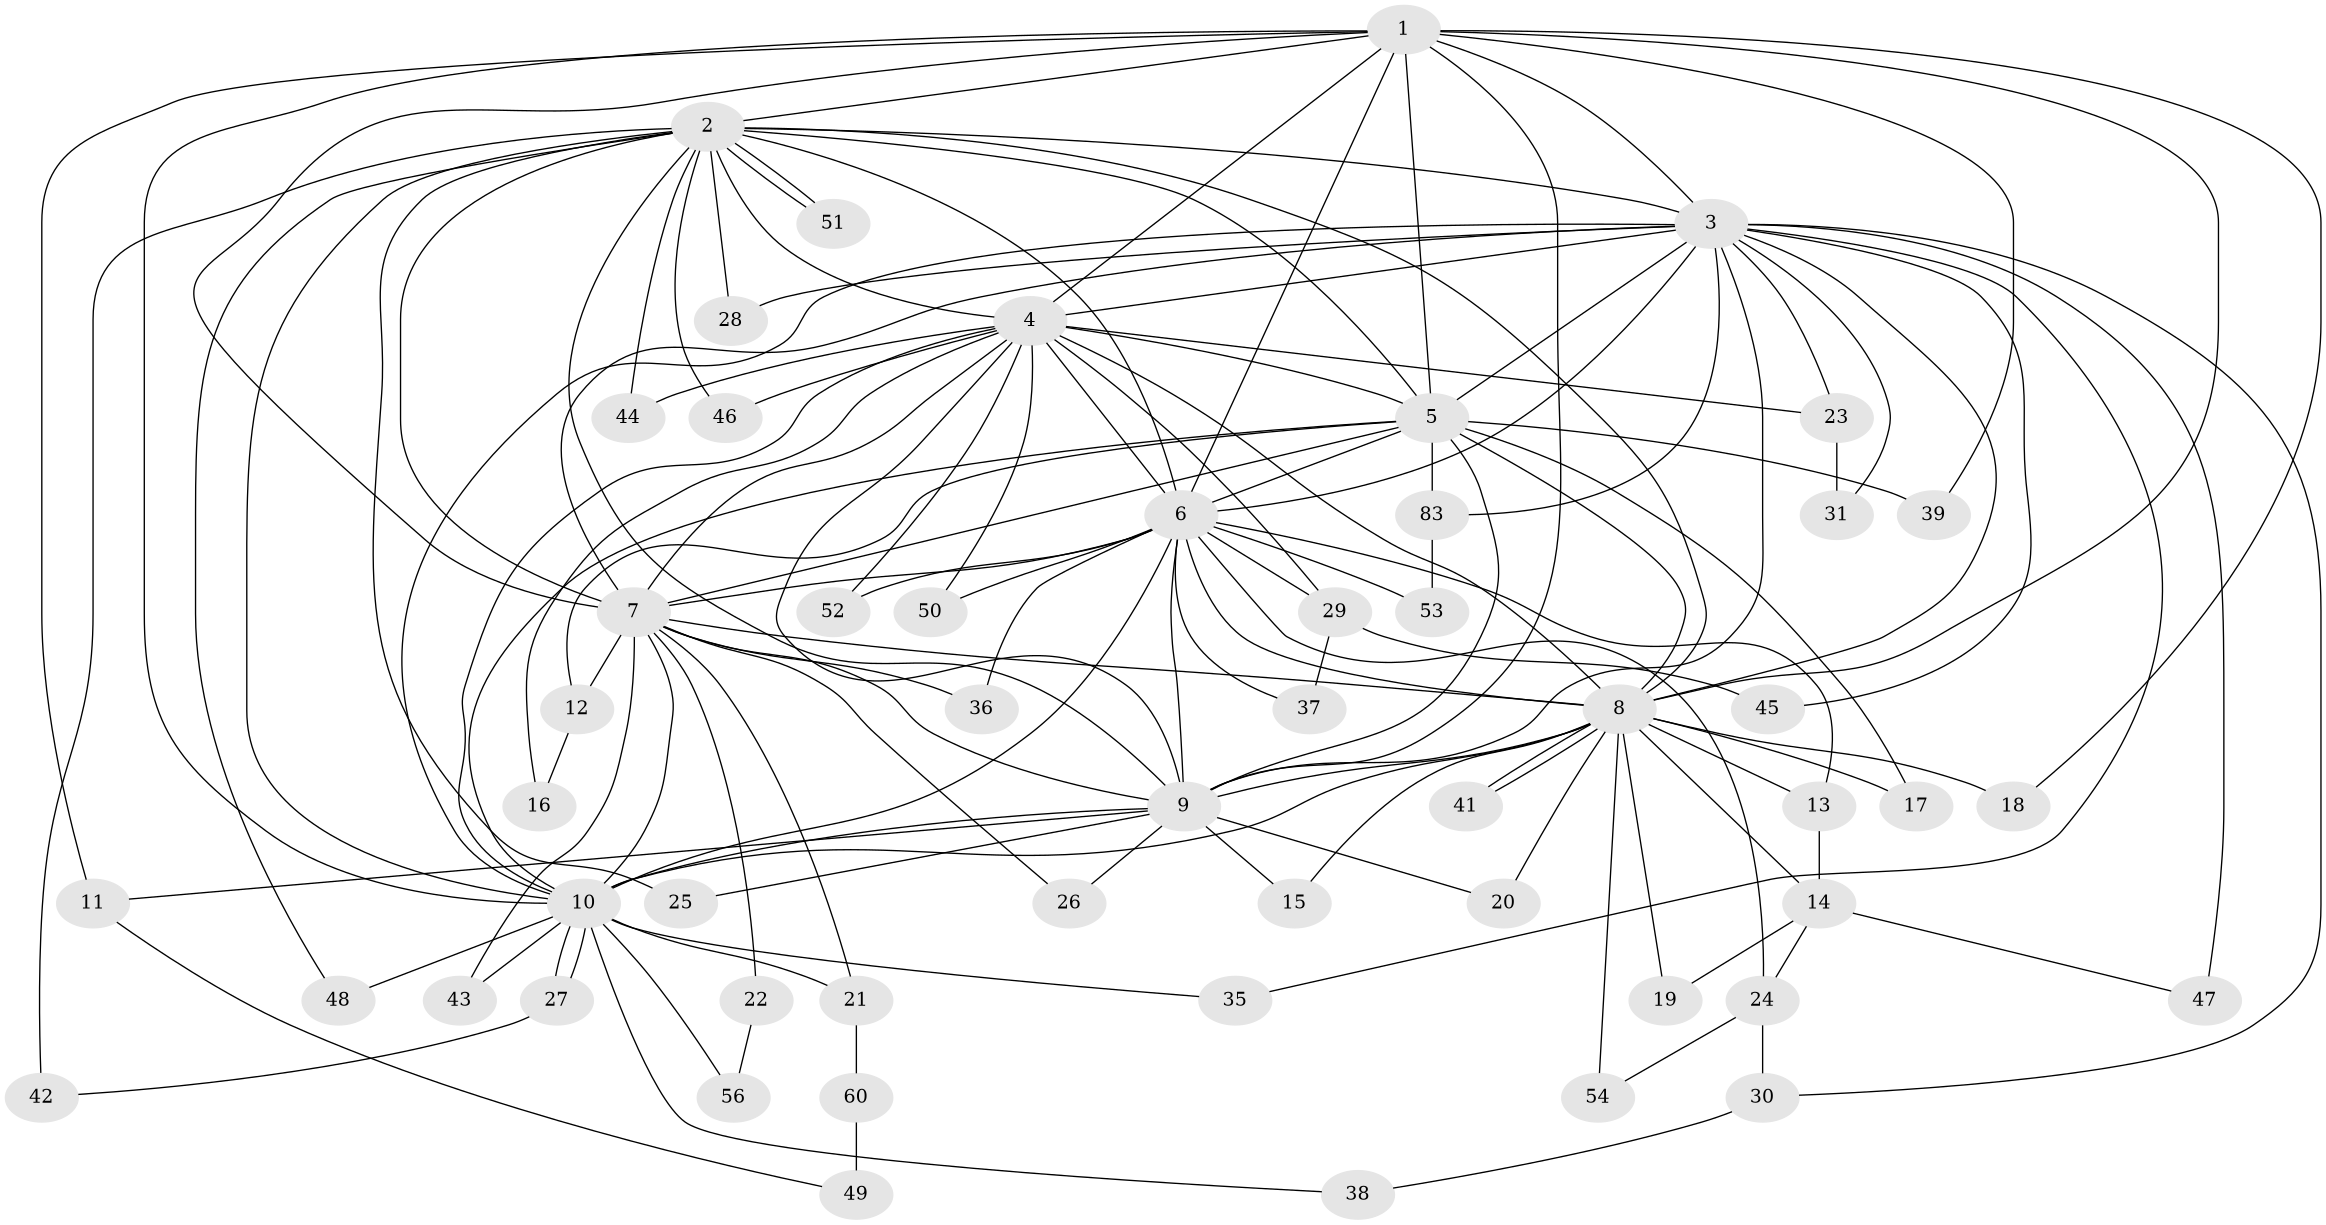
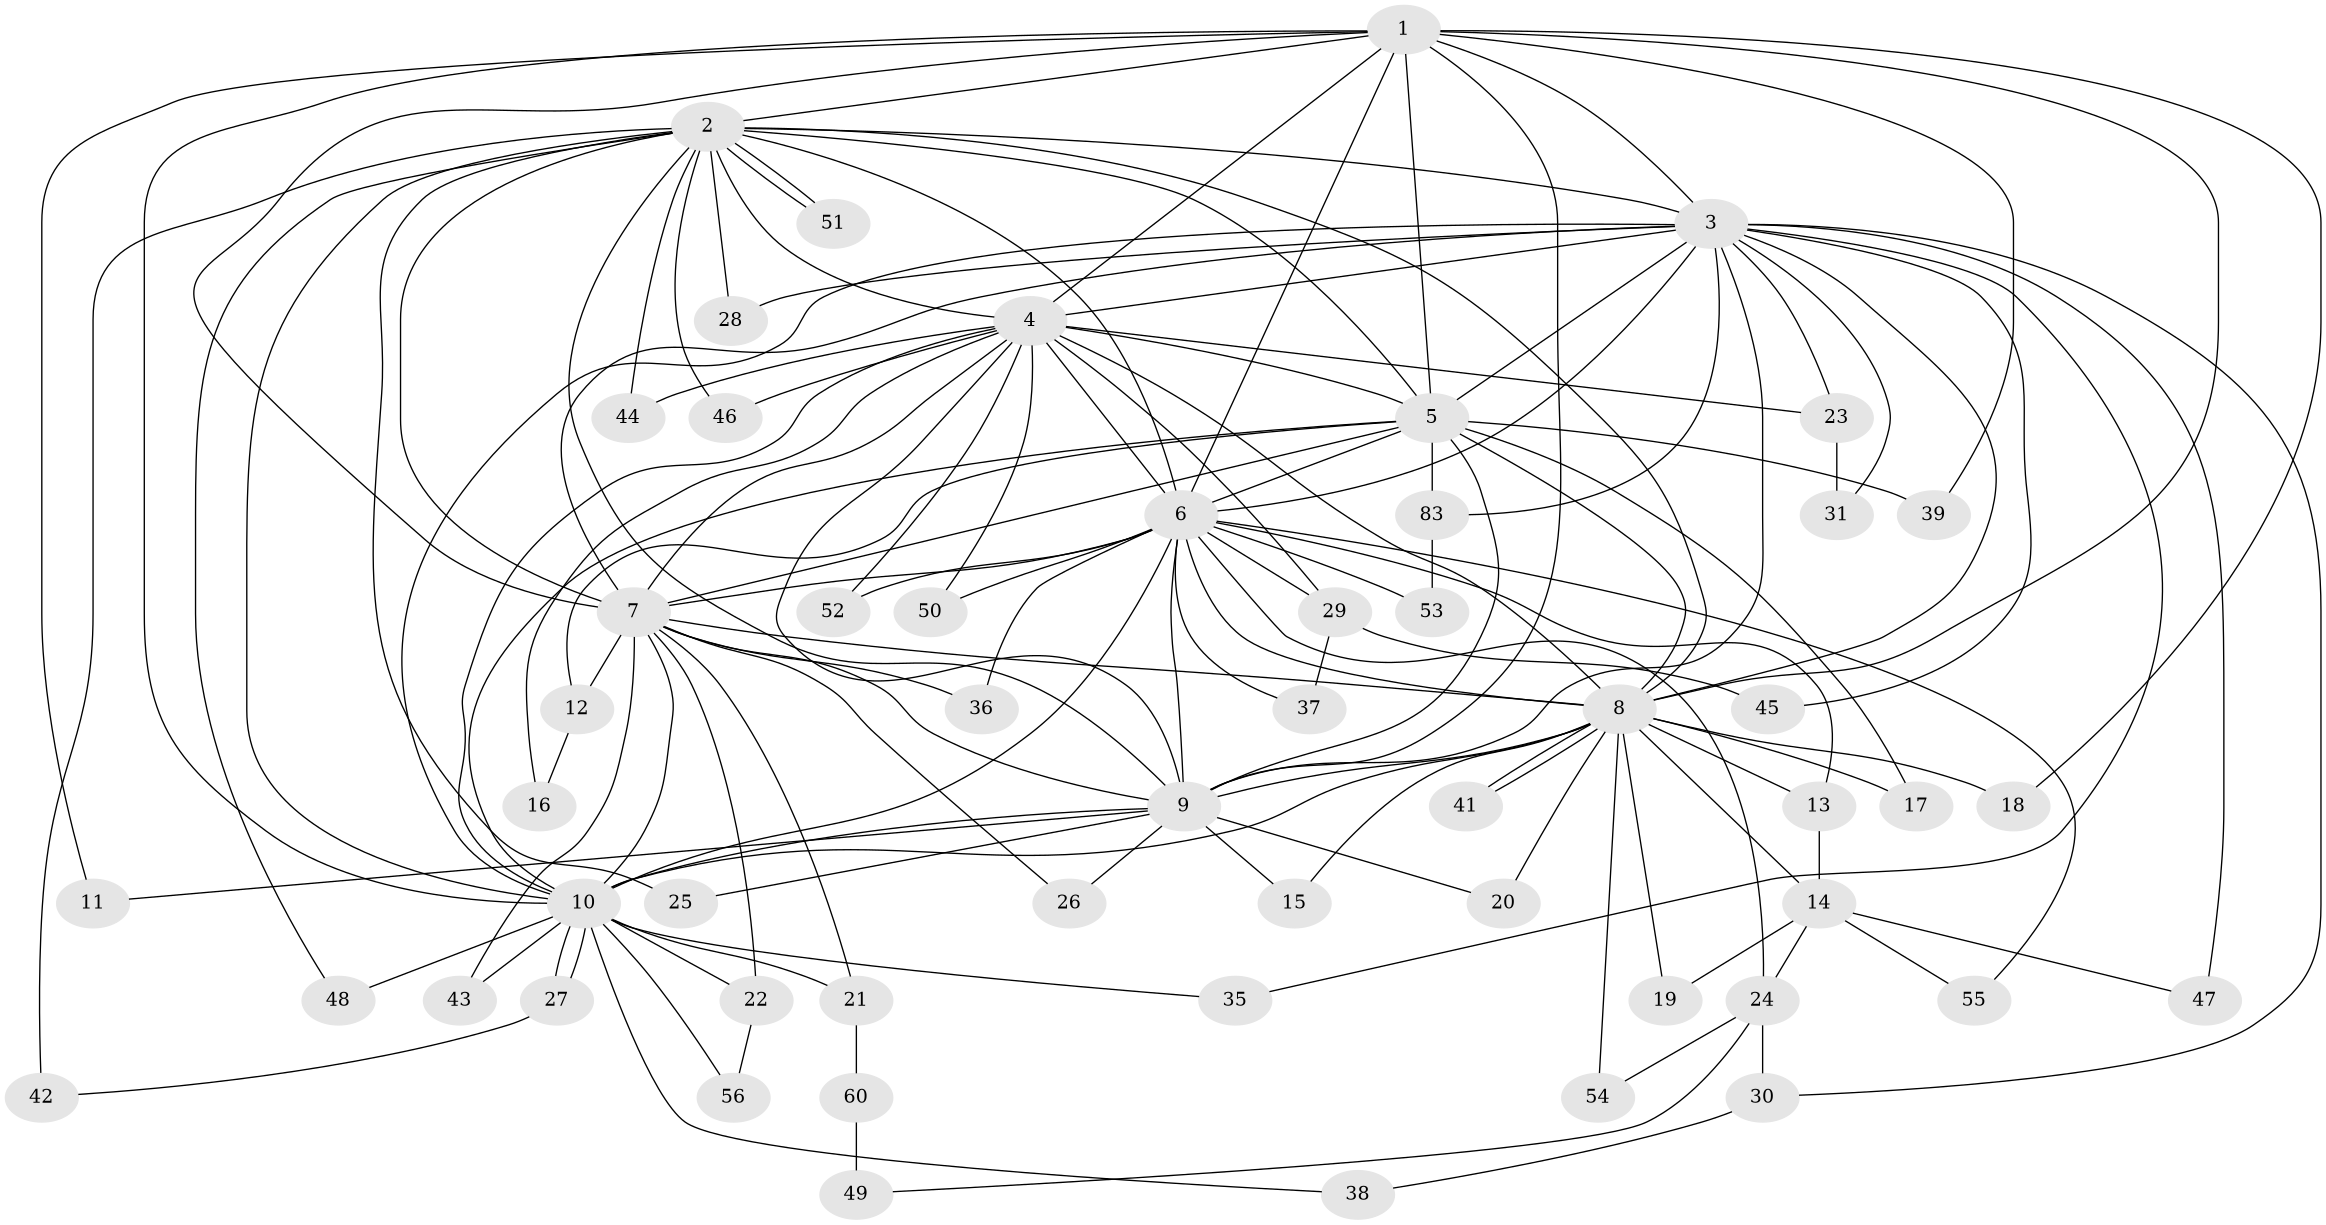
none -> (670, 952)
none -> (1974, 1001)
(456, 1088) -> (1343, 1163)
